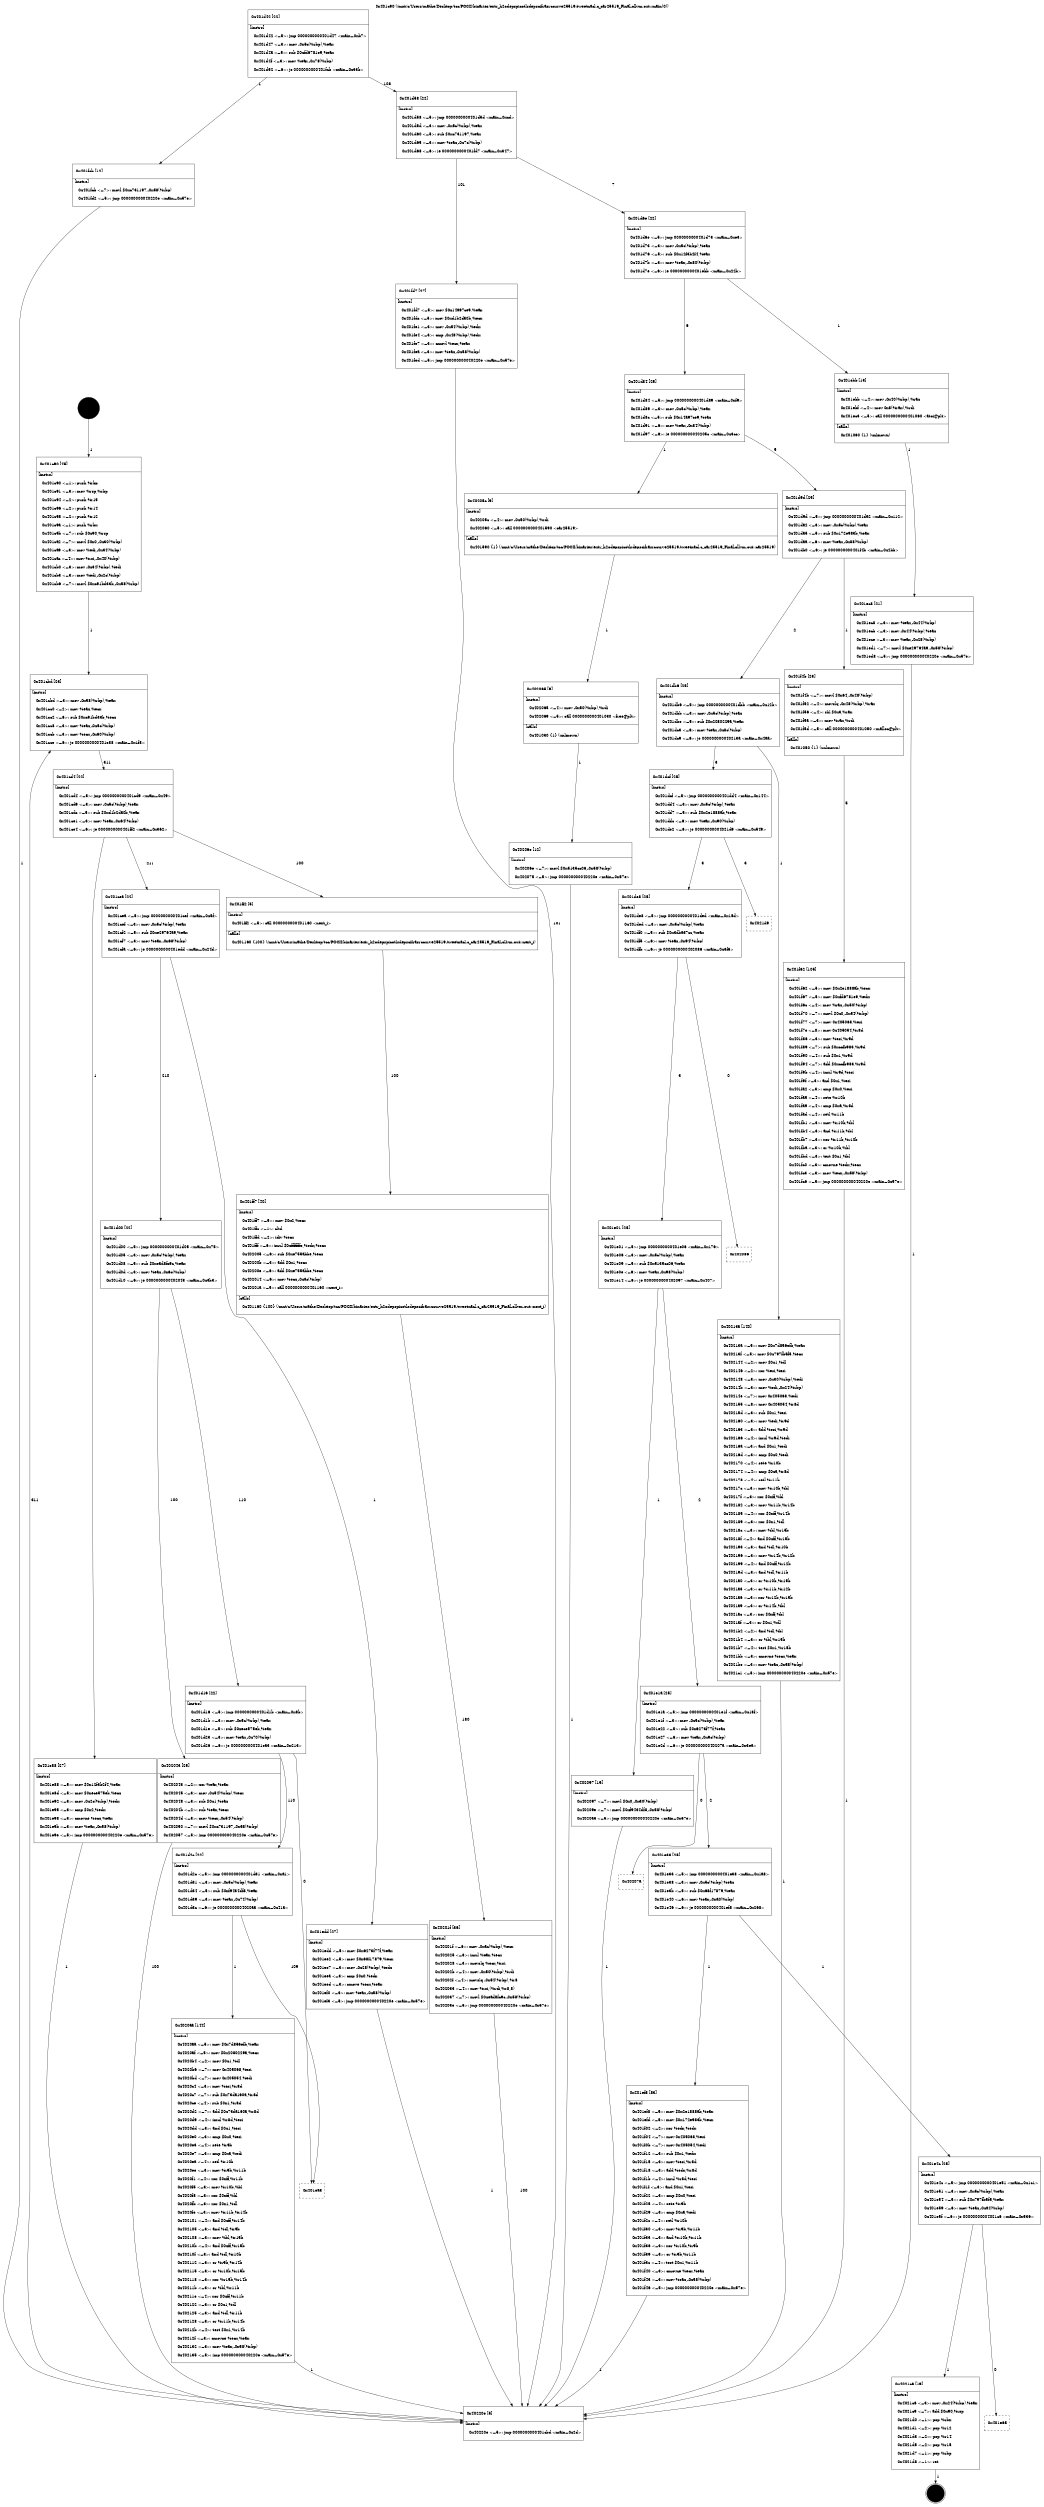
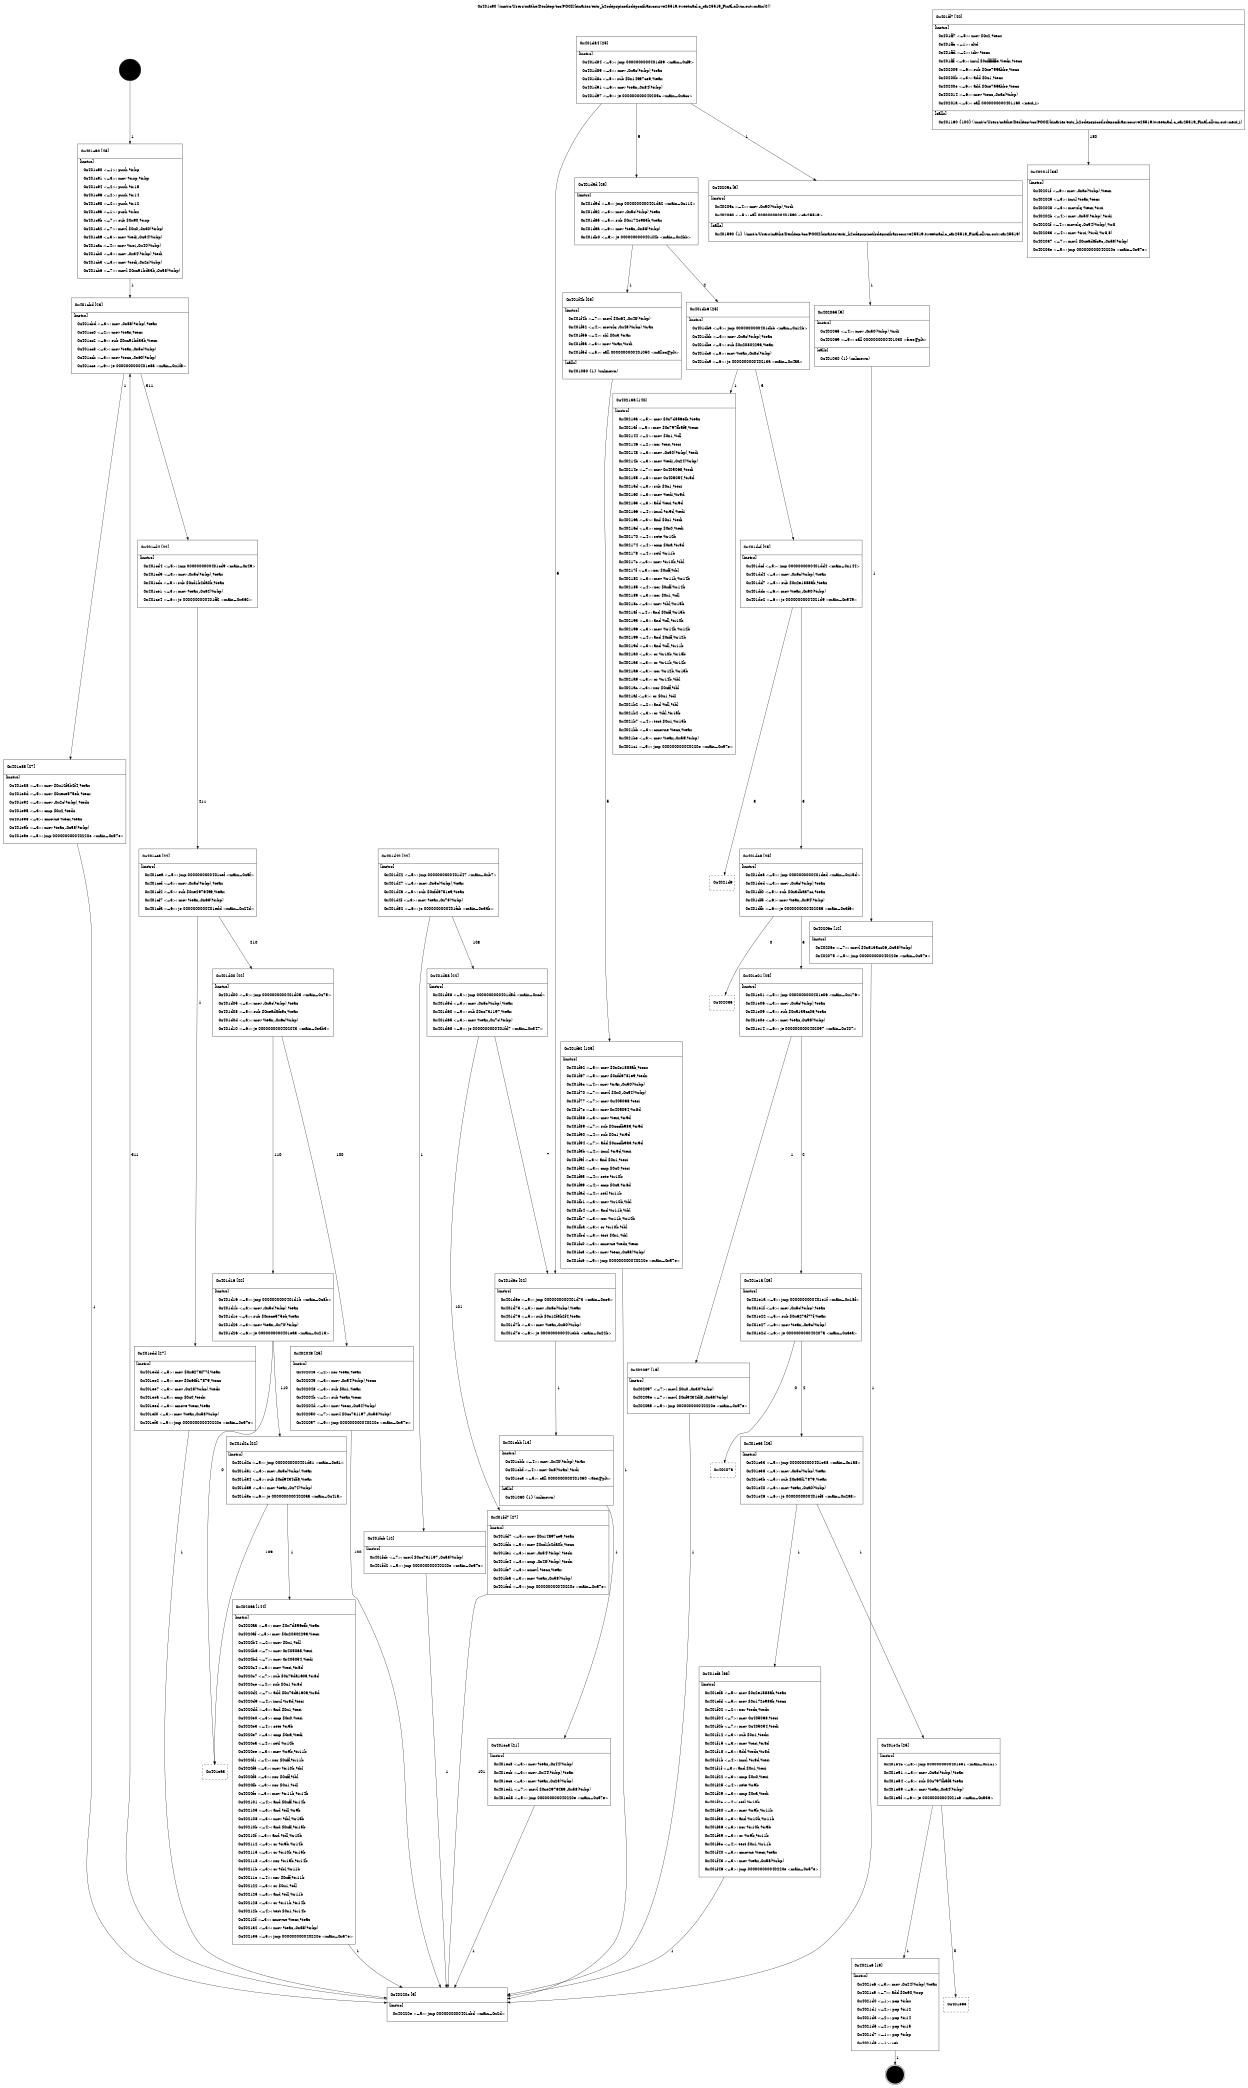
(685, 325) -> (555, 681)
(382, 924) -> none
(93, 1296) -> (97, 565)
(781, 2114) -> none
(508, 2208) -> none
